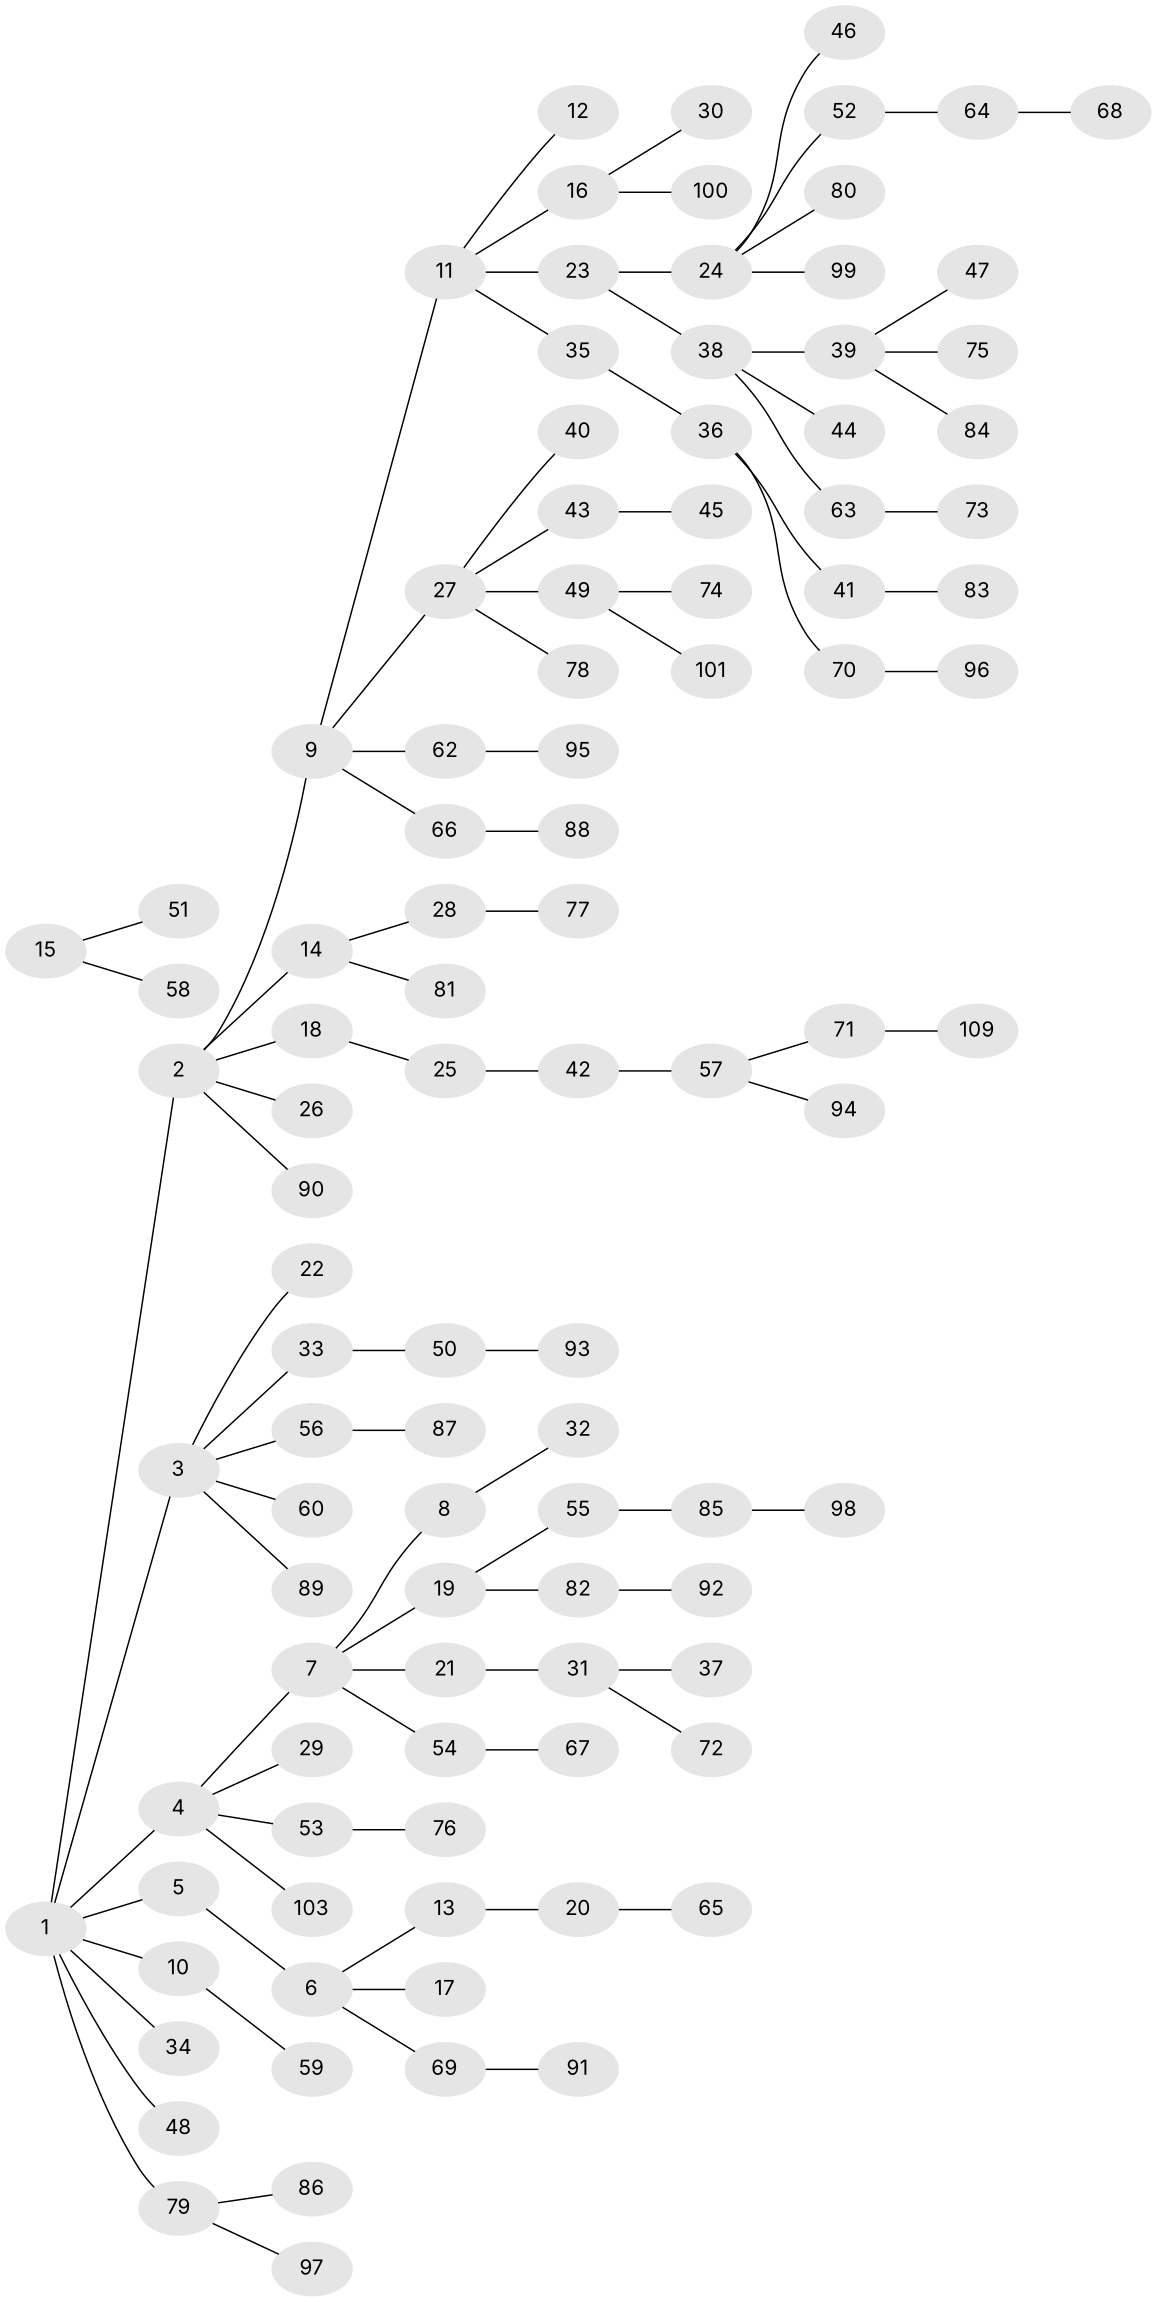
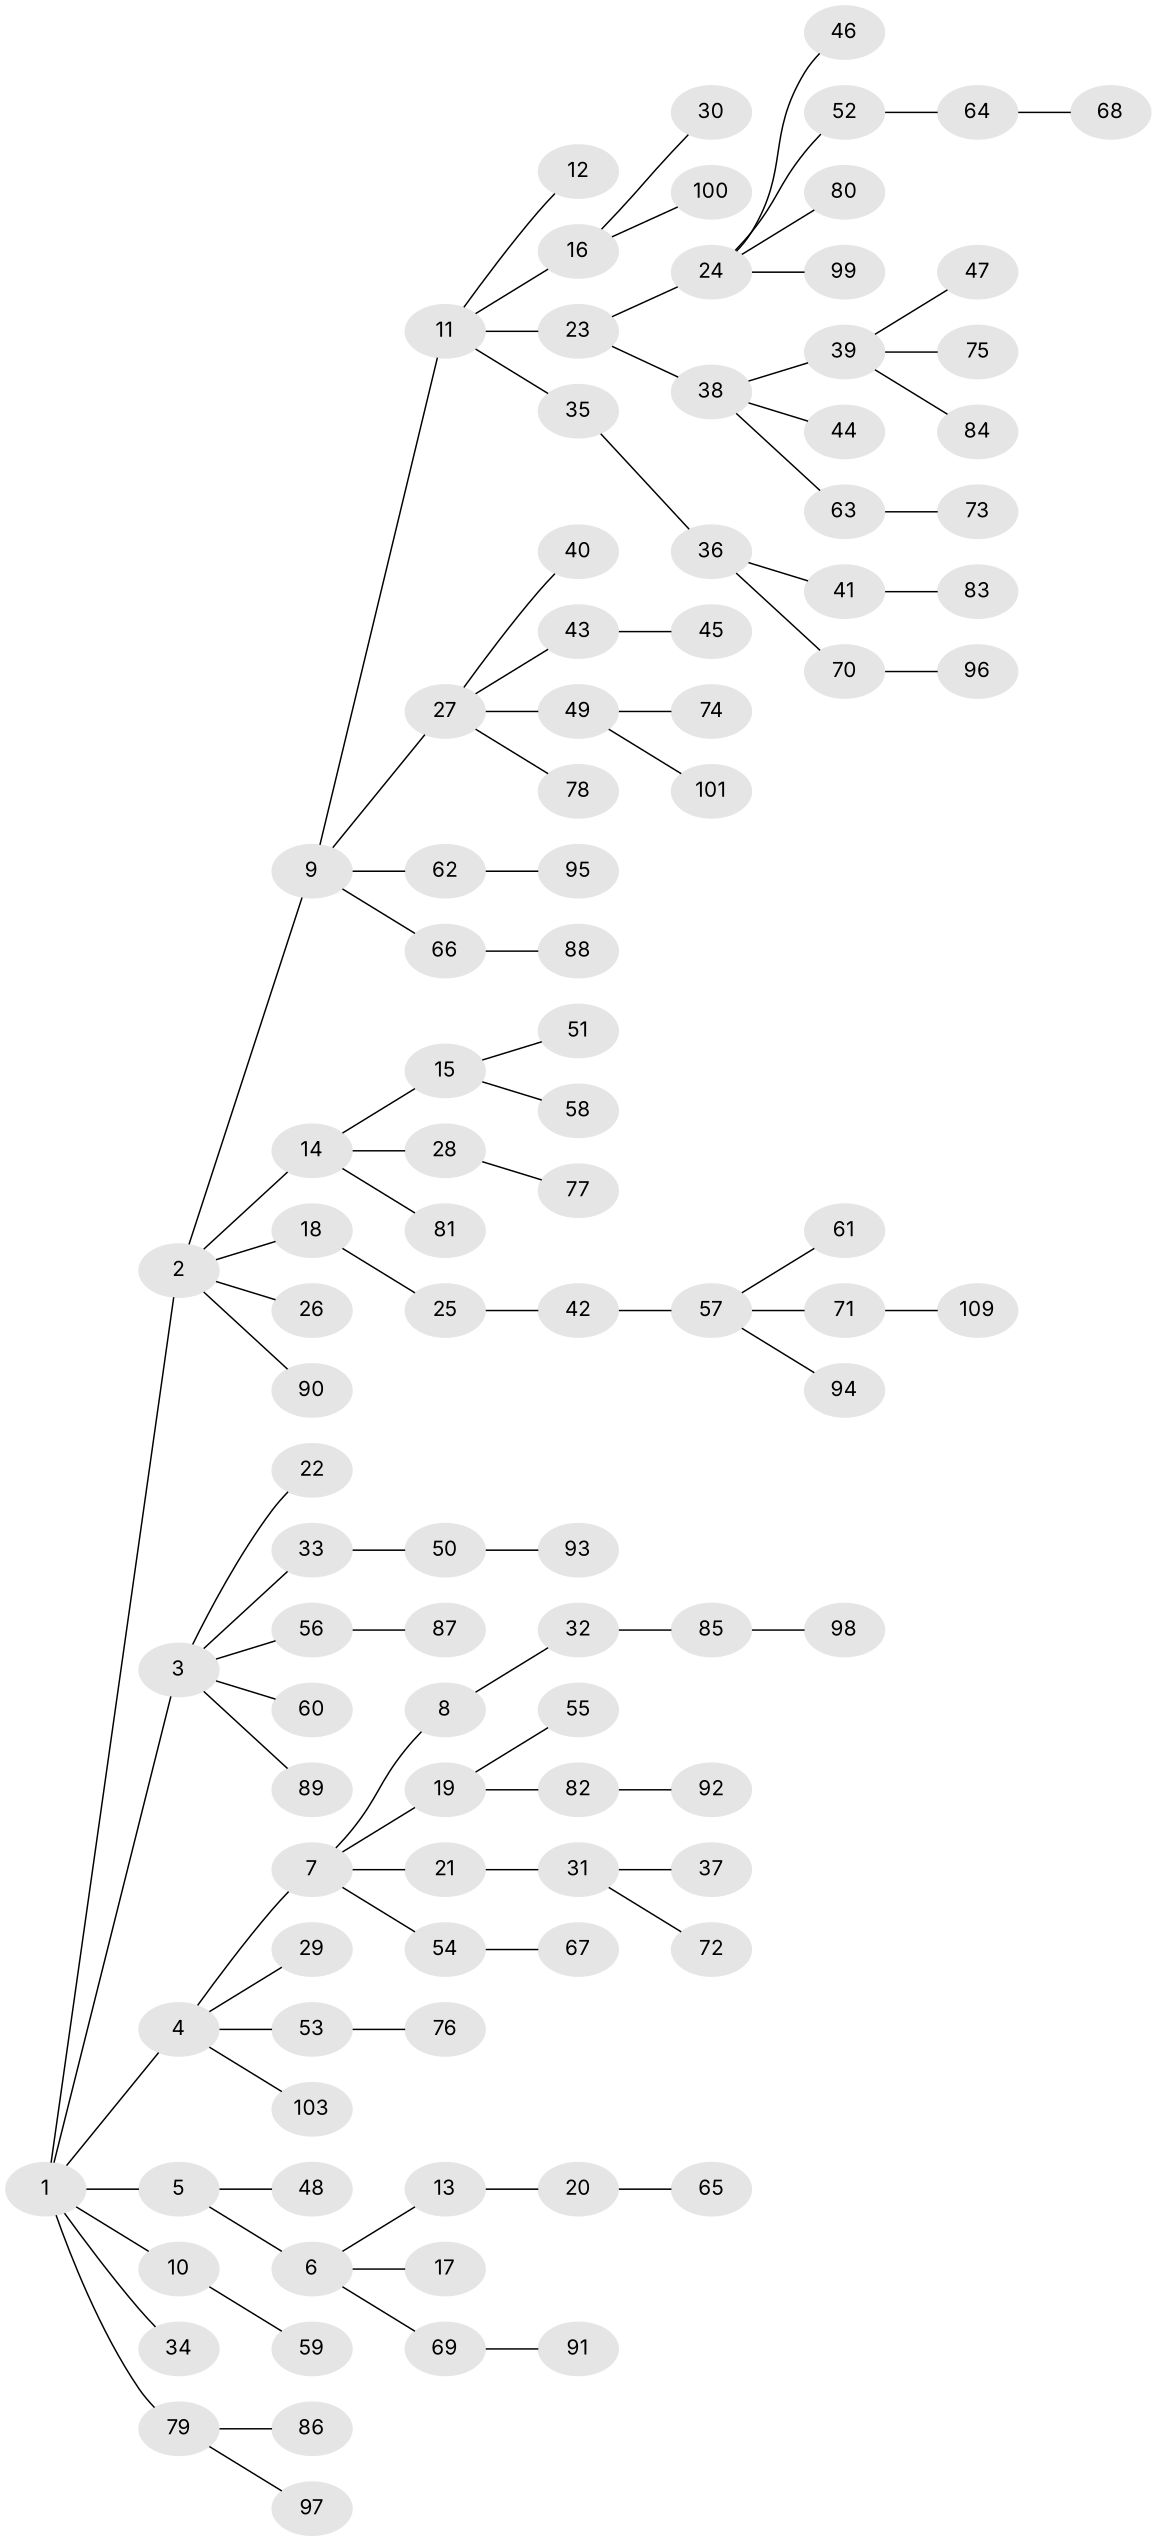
none -> (379, 1111)
none -> (845, 1231)
(645, 1510) -> (645, 1630)
(103, 2034) -> (246, 2189)
